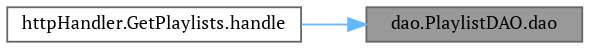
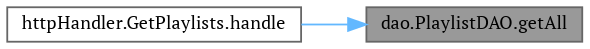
(474, 24) -> (474, 24)
